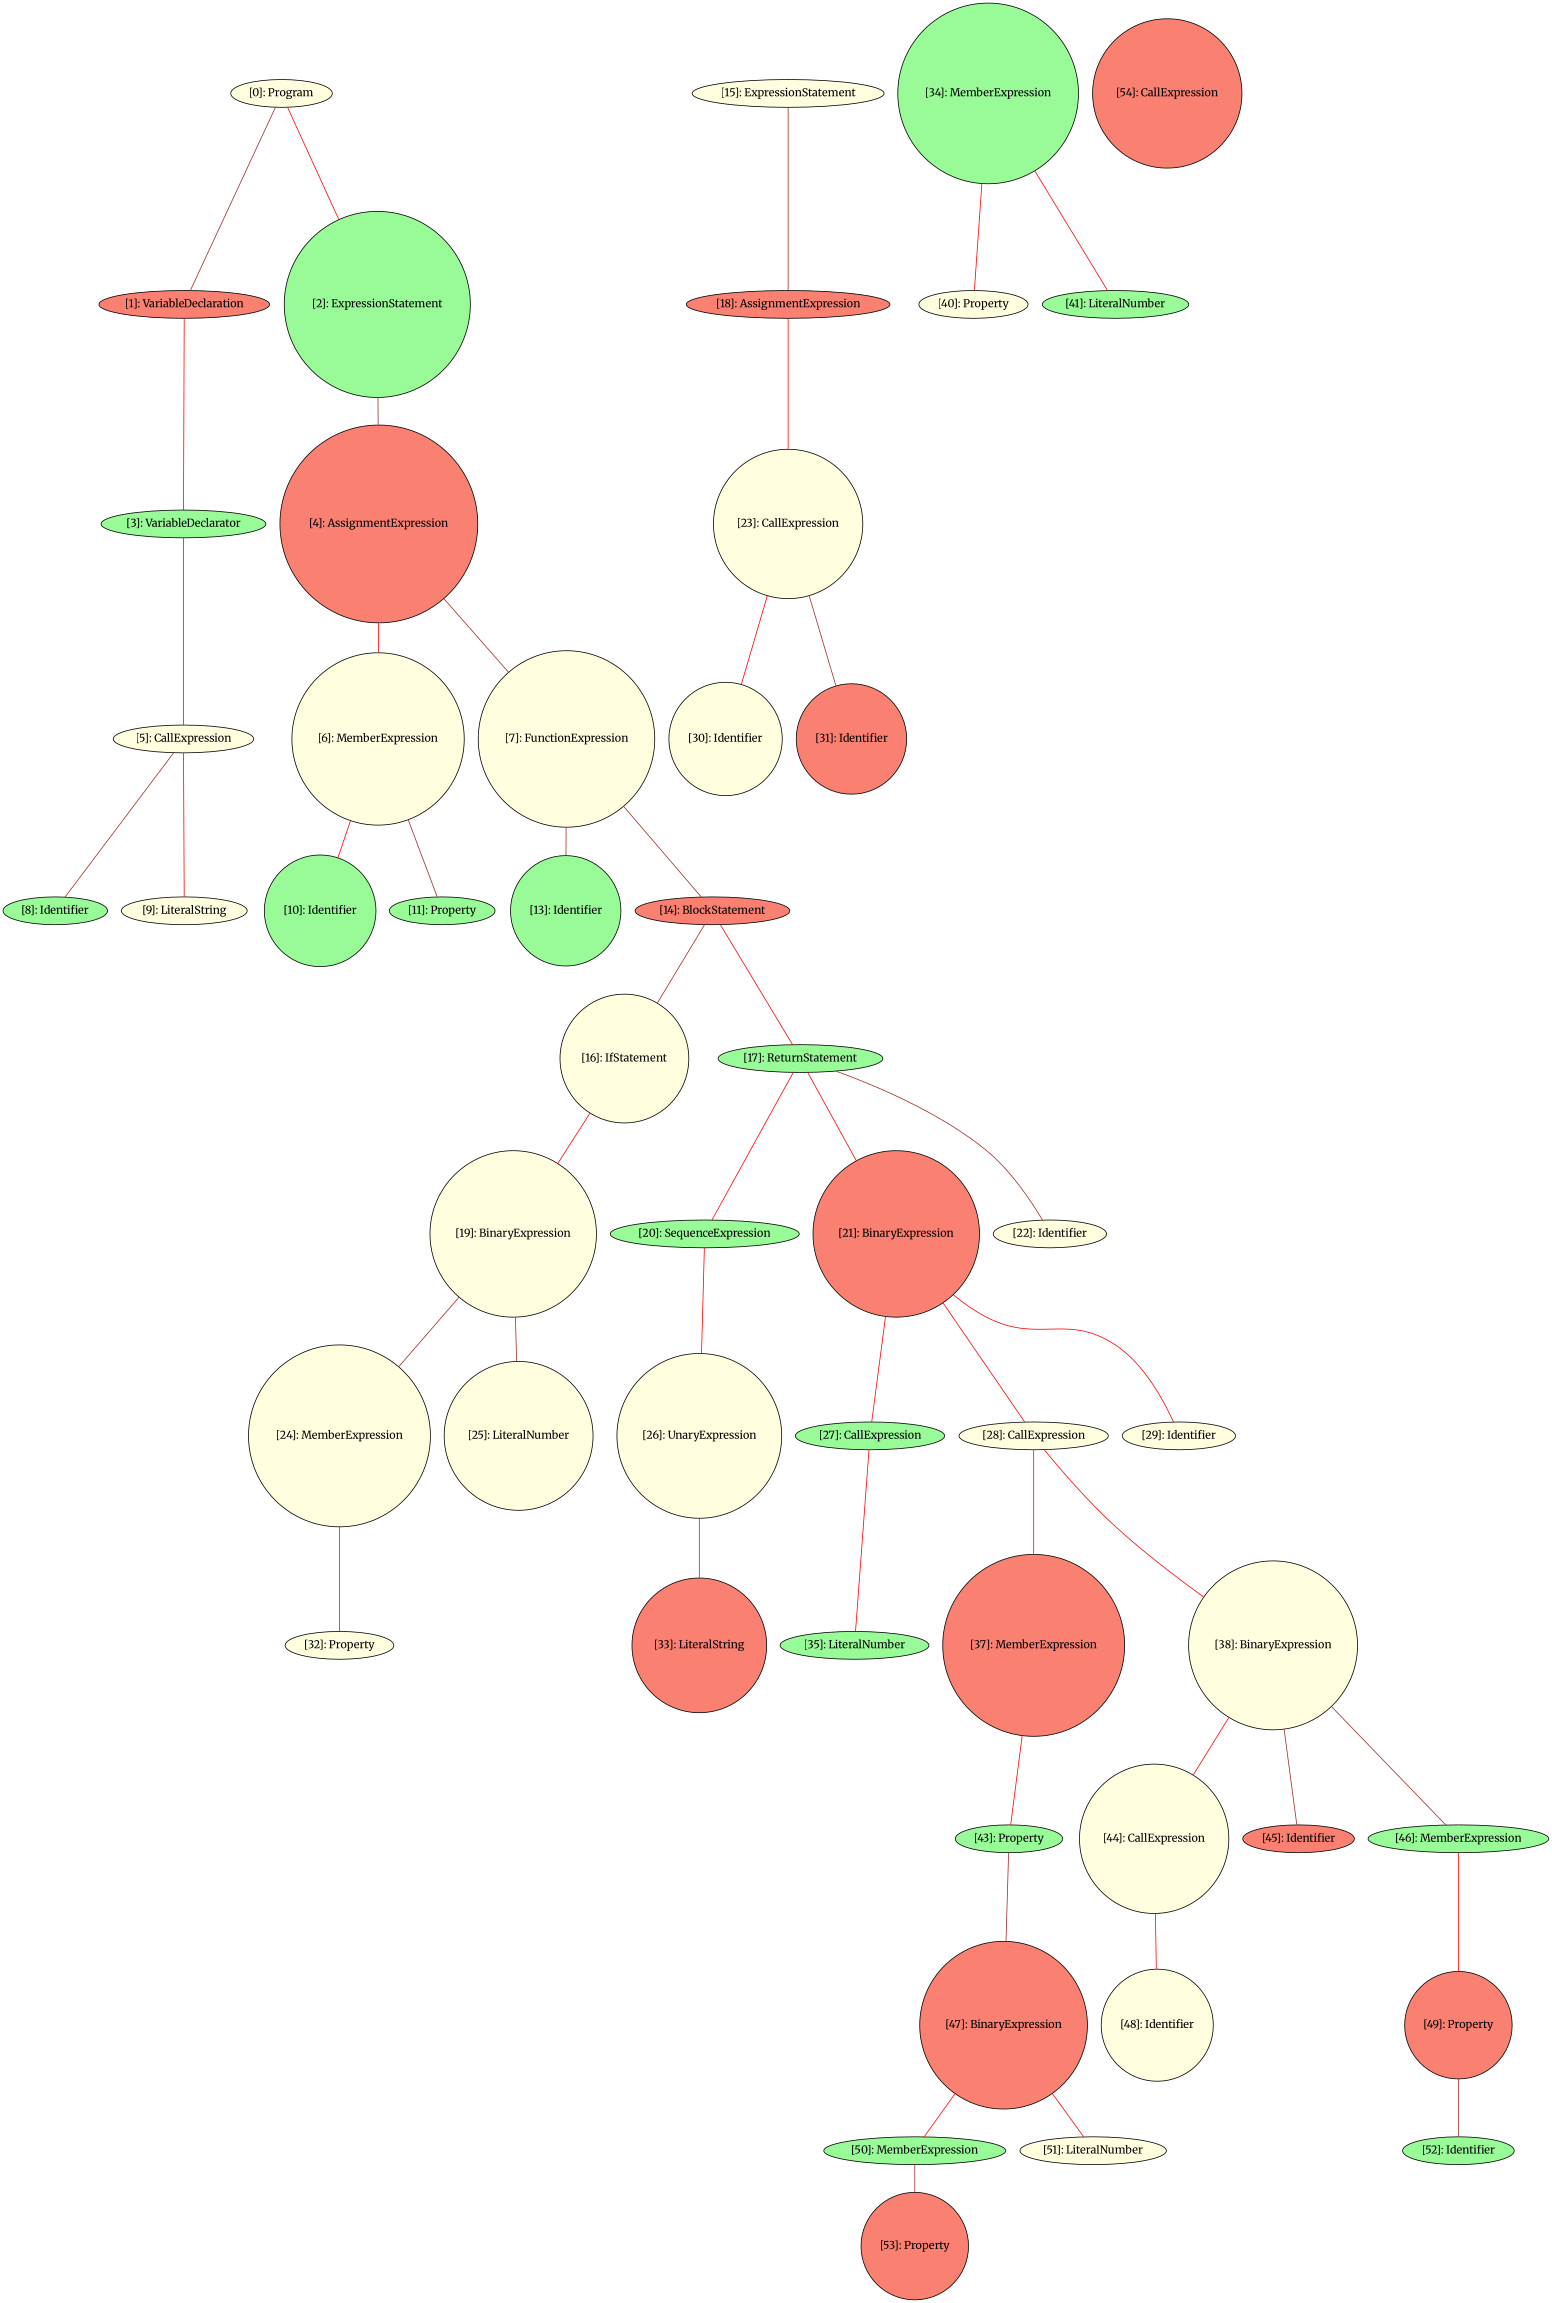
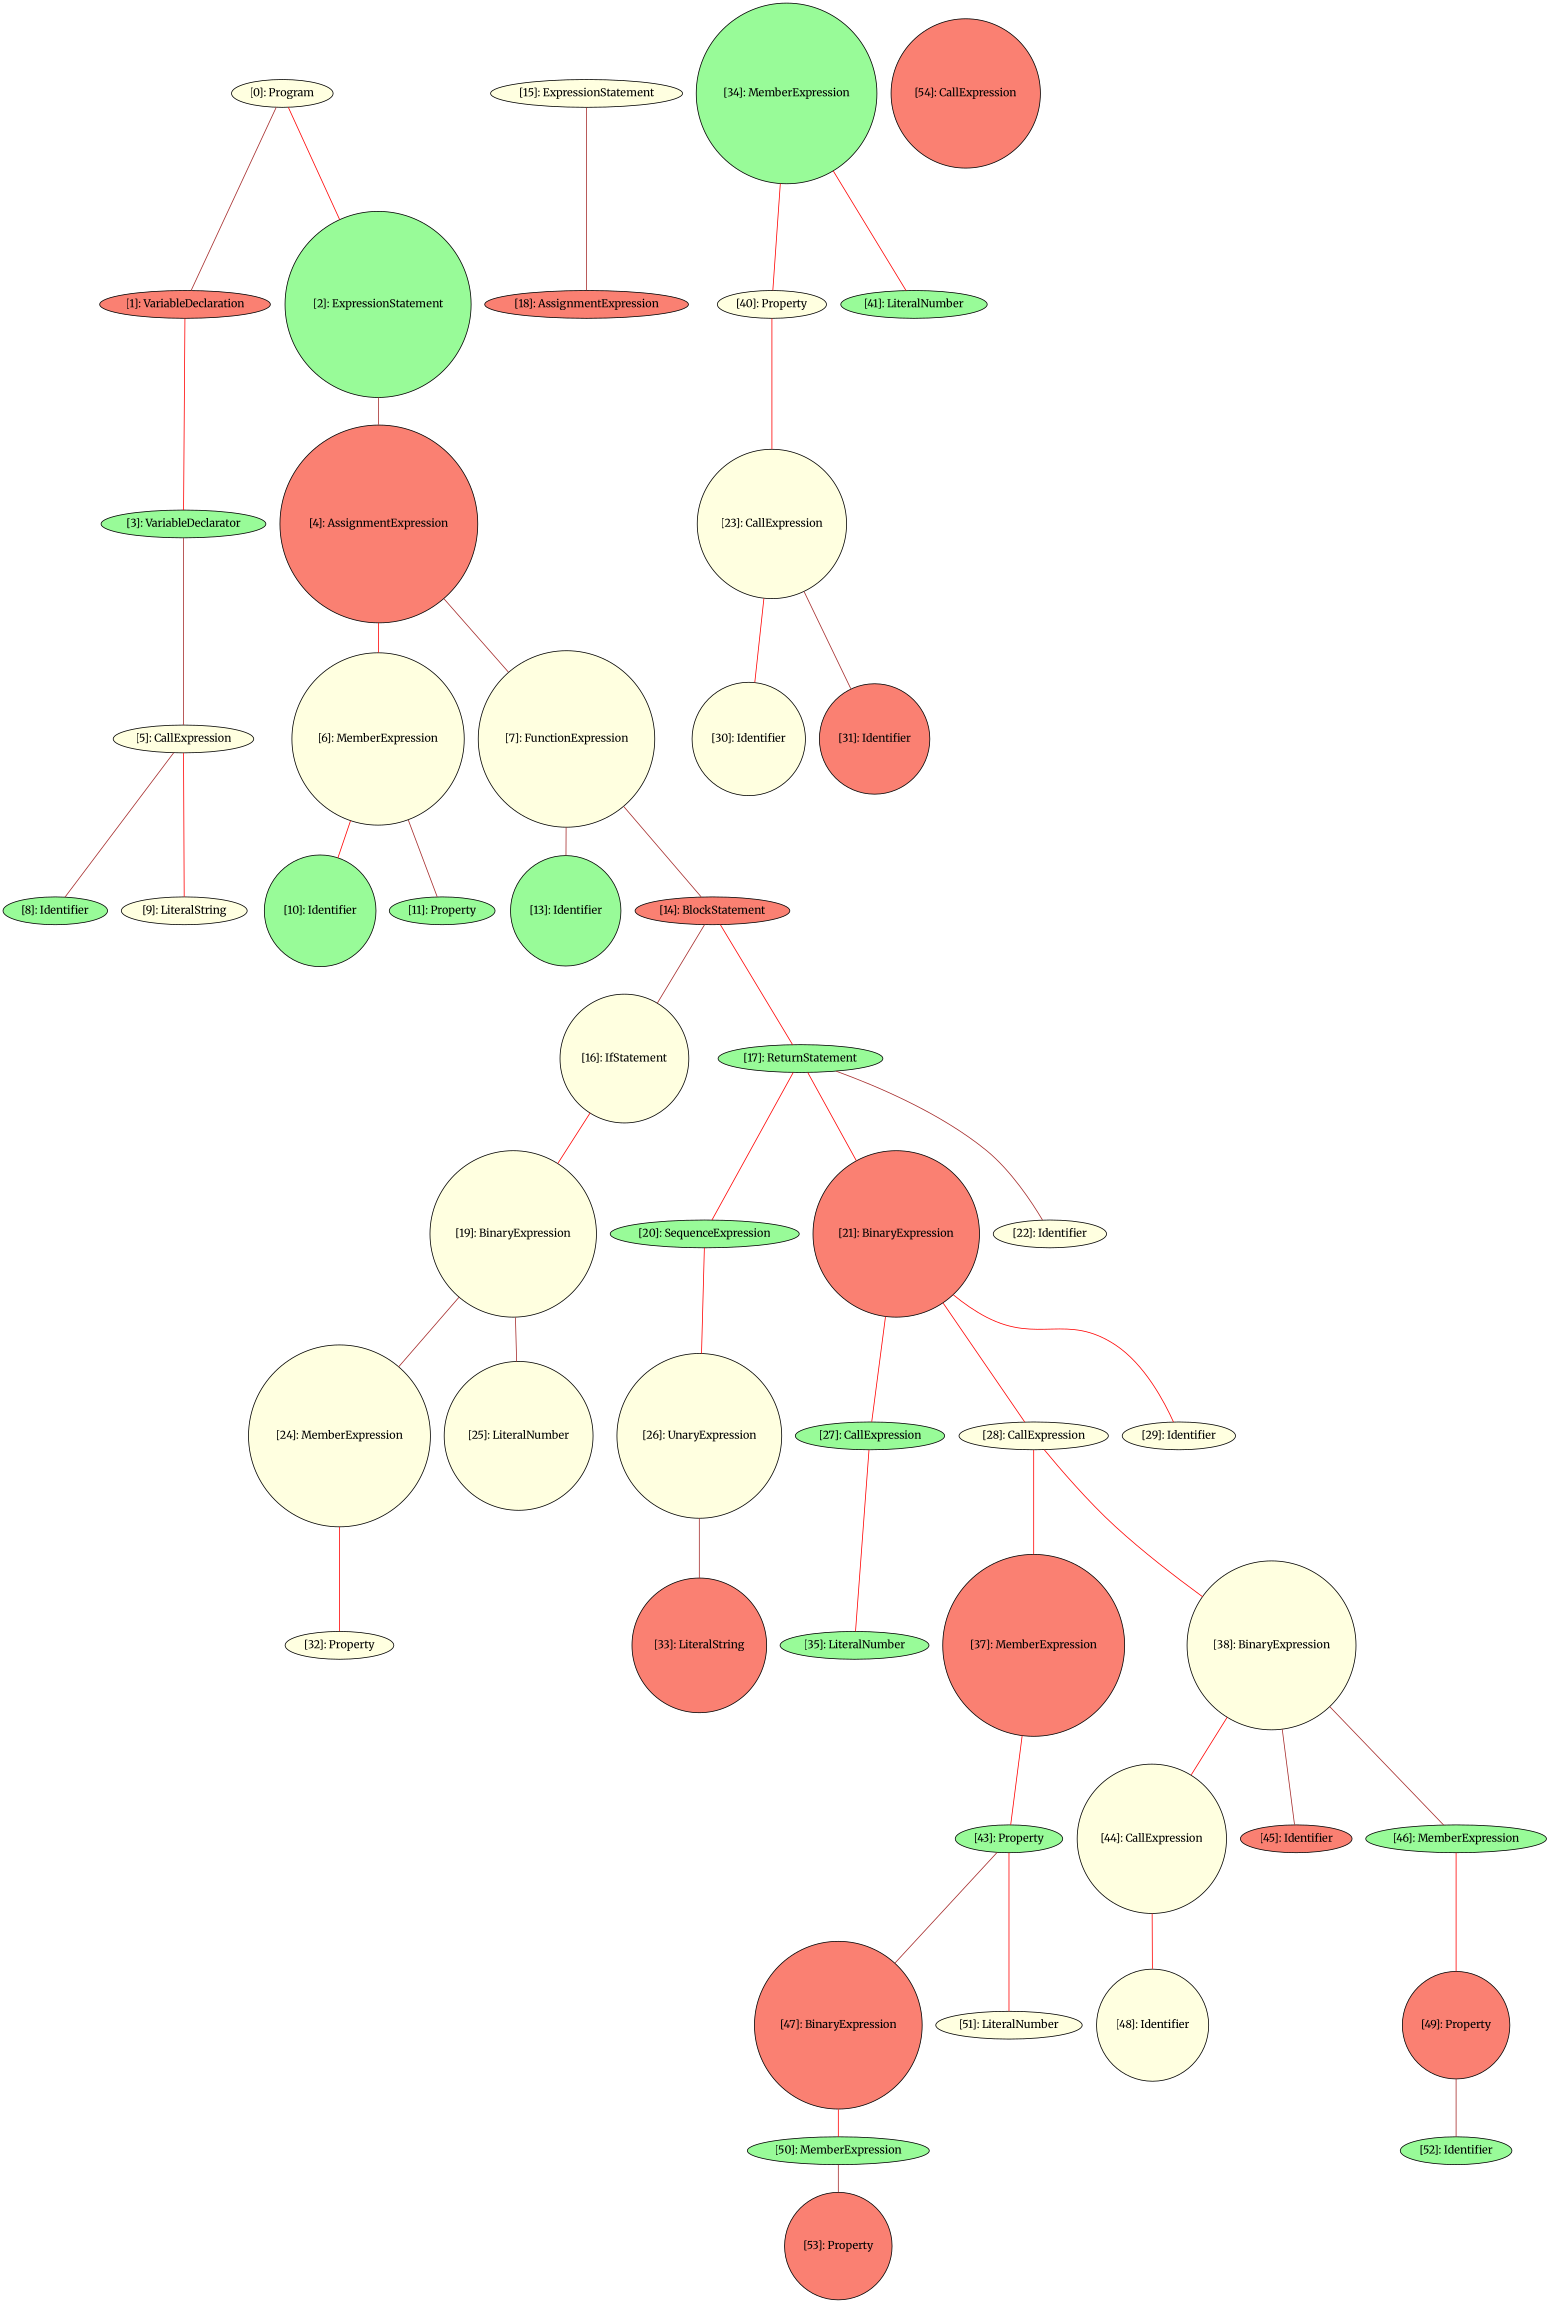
(788, 384) -> (772, 384)
(1068, 2115) -> (1009, 1932)
